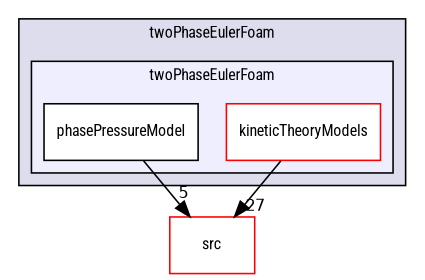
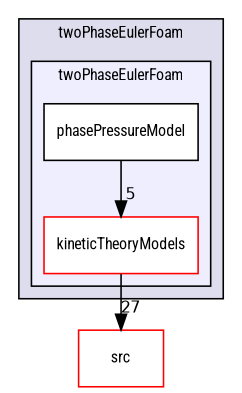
(162, 183) -> (121, 181)
